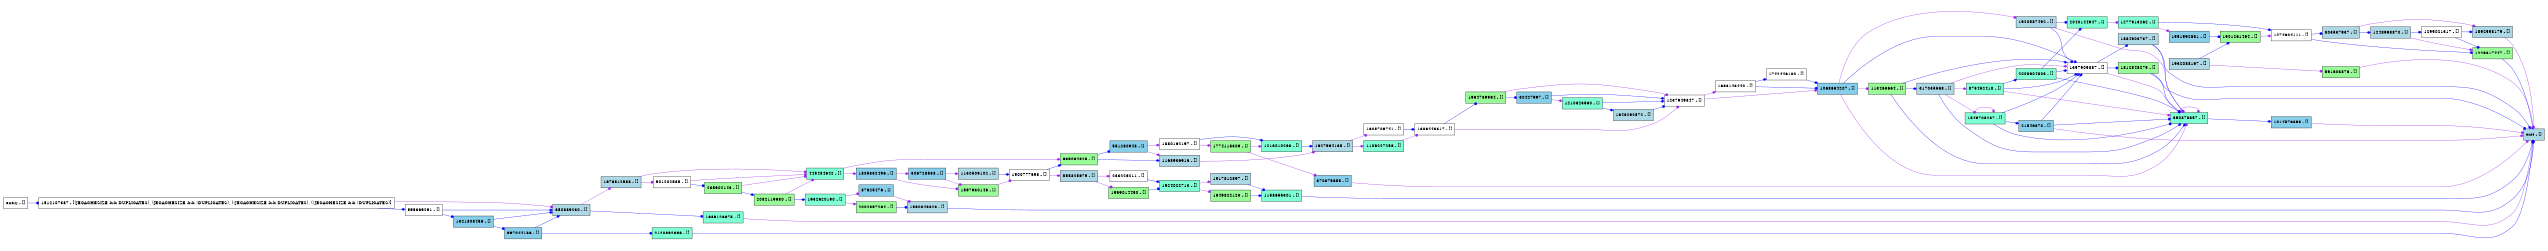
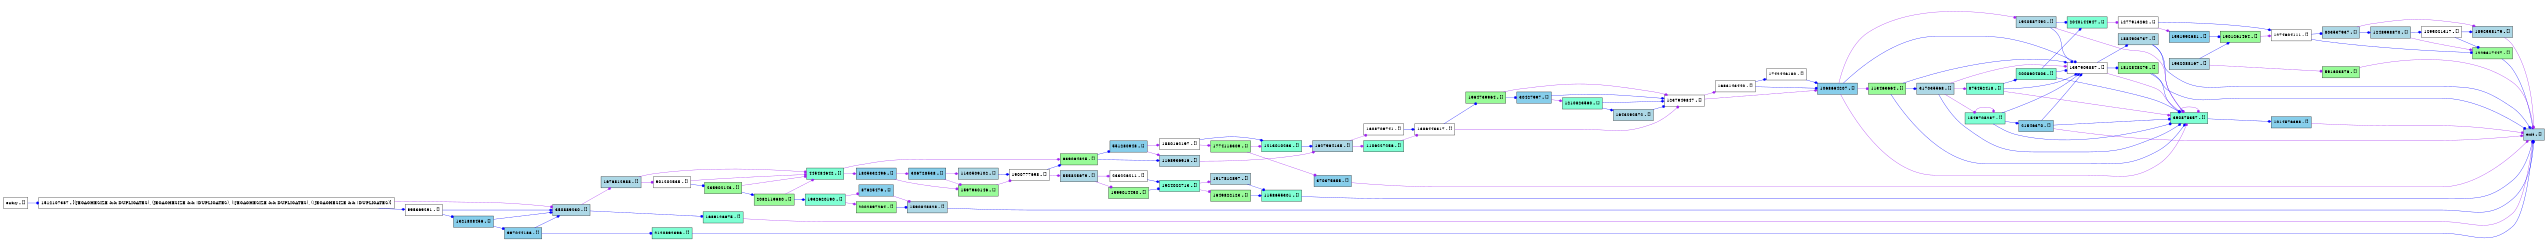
(2138, 22) -> (2138, 22)
(2060, 71) -> (2060, 71)
(1585, 84) -> (1585, 84)
